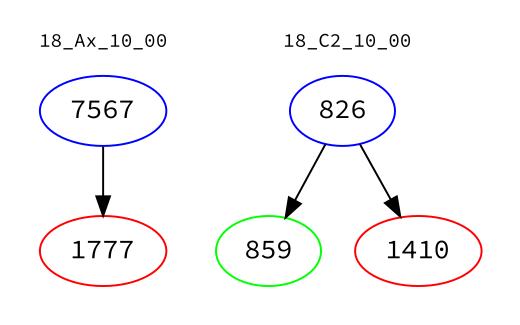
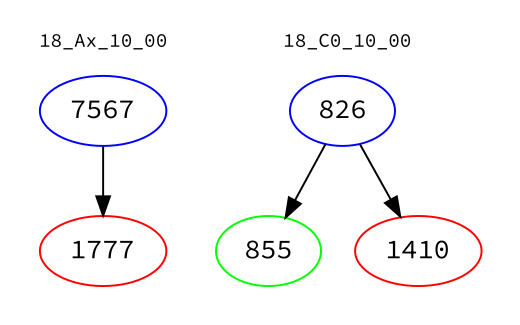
(348, 42) -> (348, 42)
(269, 251) -> (269, 251)
